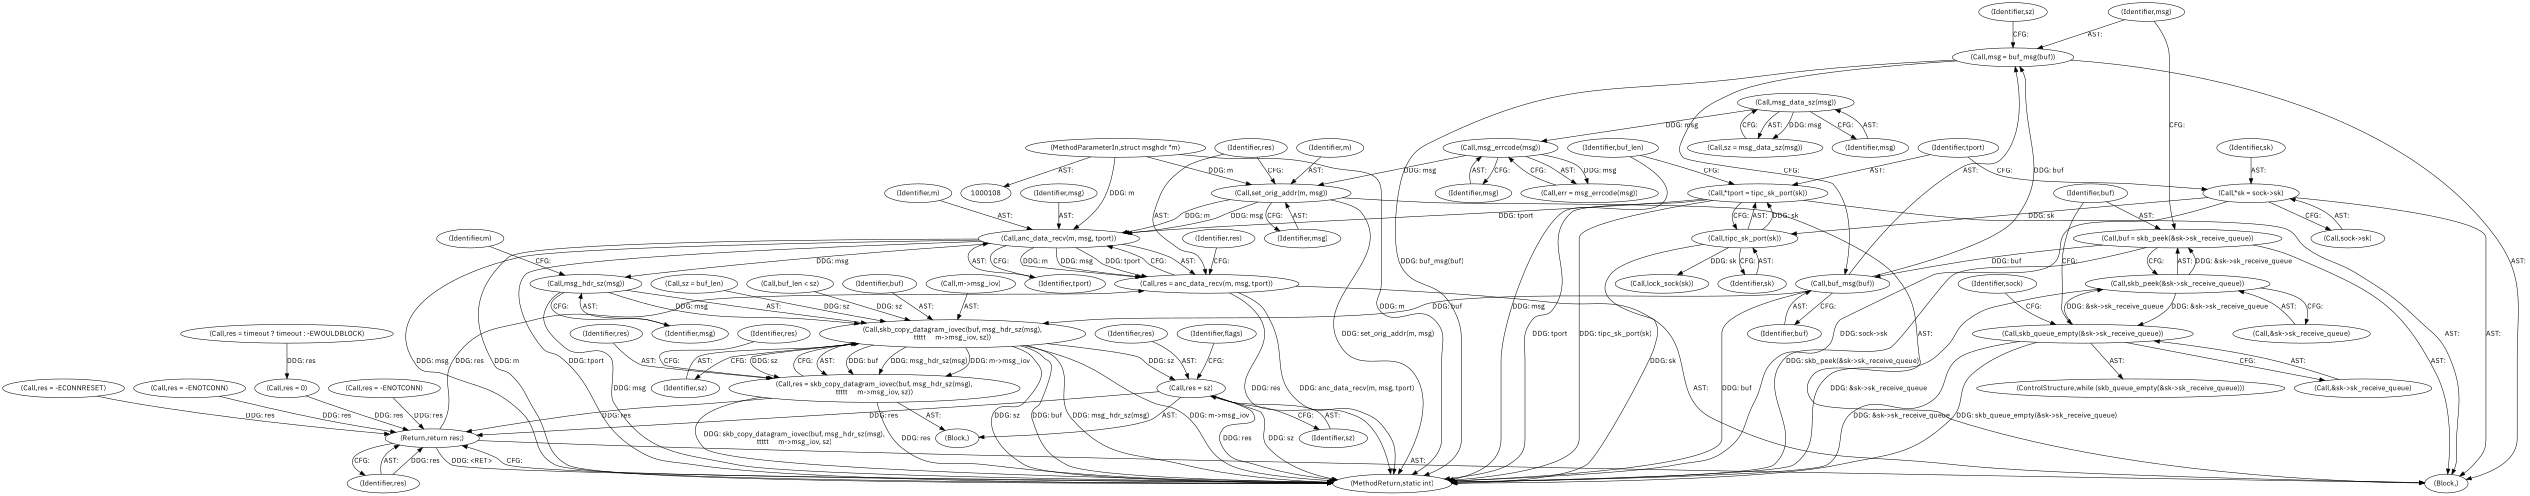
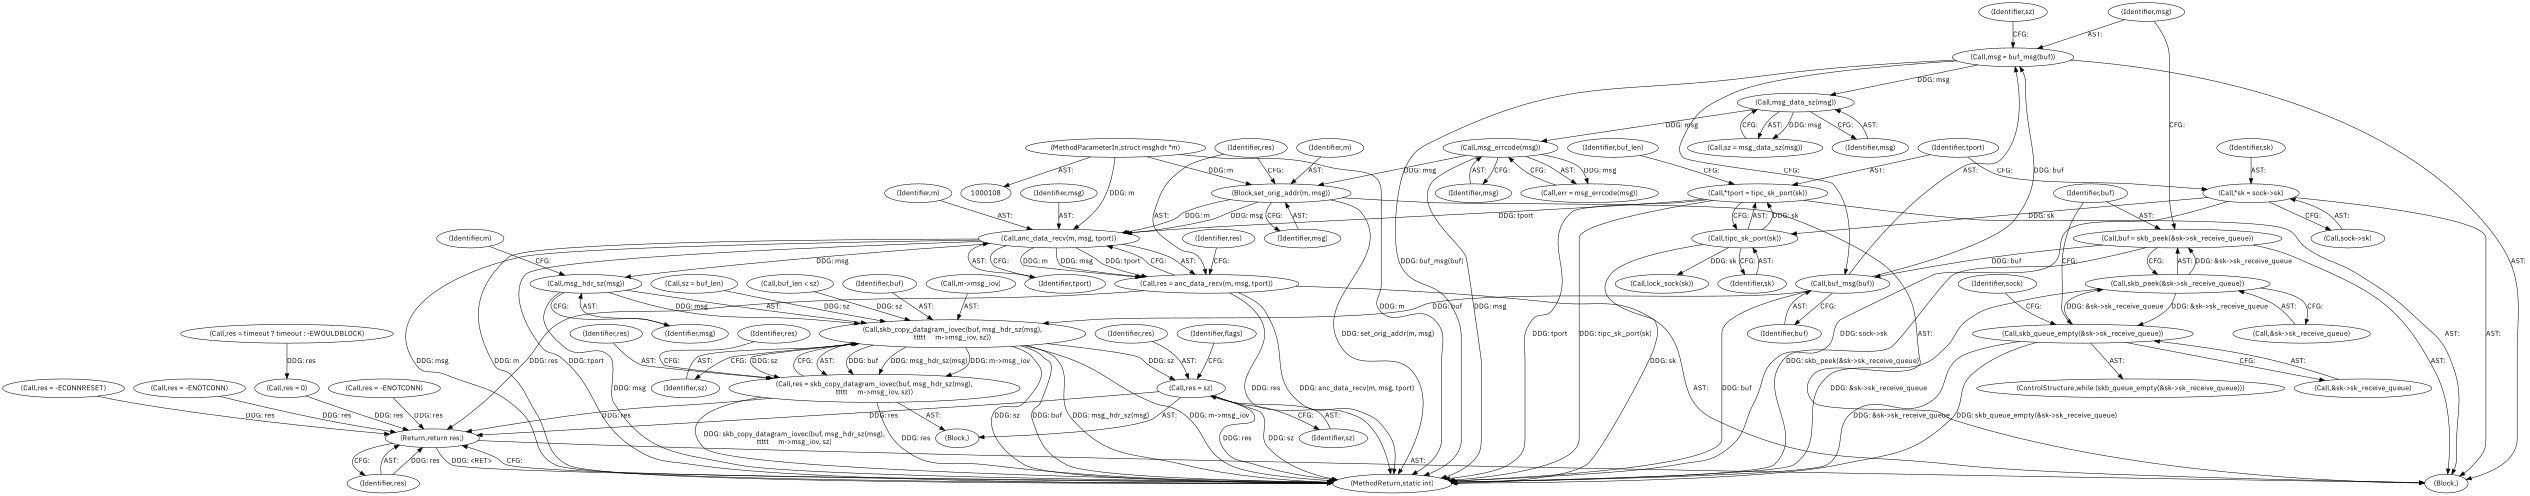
none -> (1907, 79)
(1281, 193) -> (1281, 193)
(1525, 272) -> (1474, 305)
(733, 298) -> (757, 304)
